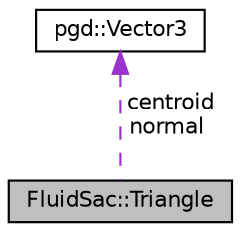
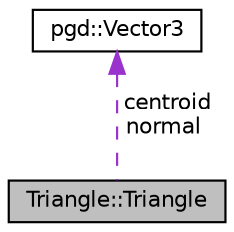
(120, 201) -> (117, 201)
